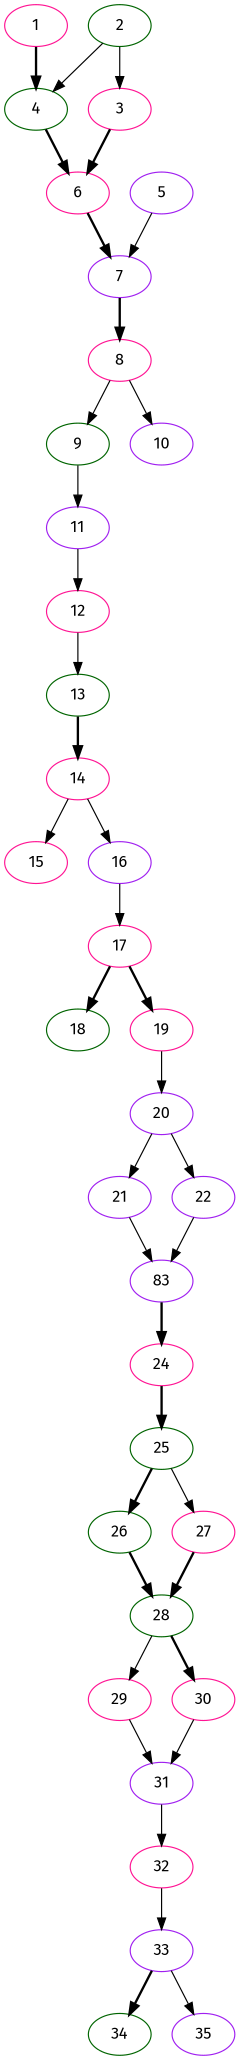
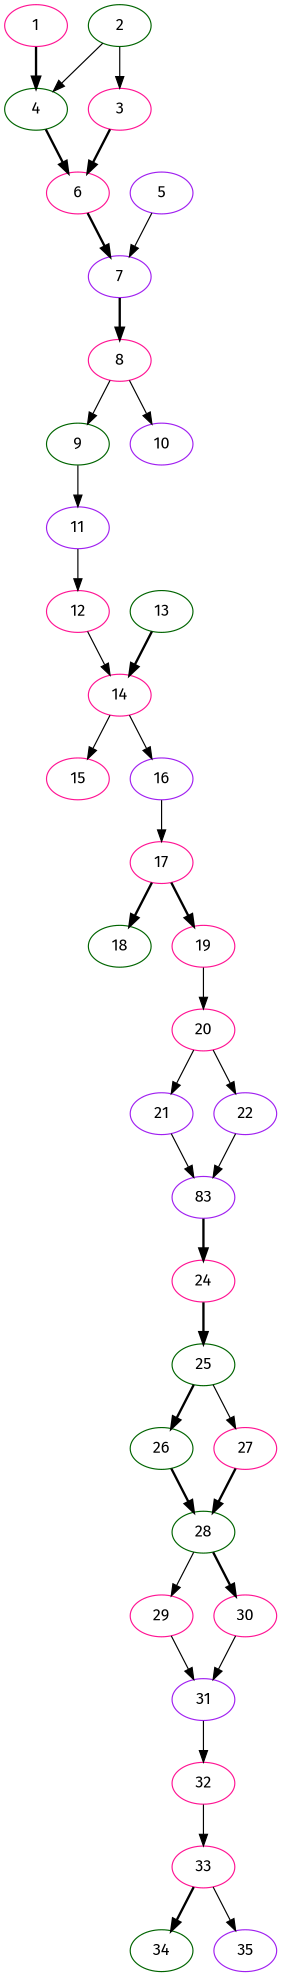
(78, 648) -> (96, 648)
(162, 1114) -> (203, 1030)
(162, 1951) -> (203, 1867)
